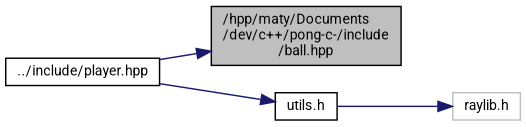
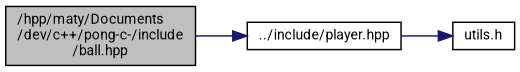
(178, 57) -> (214, 36)
(487, 106) -> none
